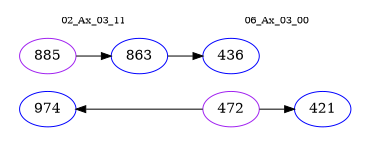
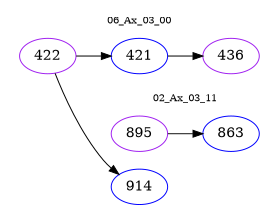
(48, 56) -> (139, 134)
(182, 56) -> (180, 56)
(231, 56) -> (231, 56)
(48, 109) -> (139, 187)
(231, 109) -> (48, 56)
